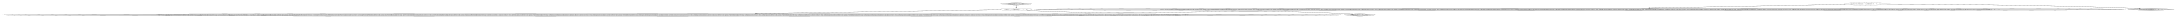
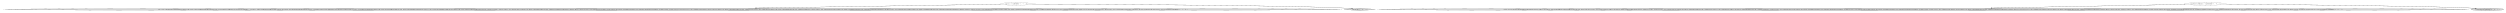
(1016, 4) -> none
(2151, 9) -> (2487, 9)
